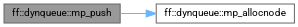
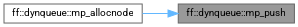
(133, 14) -> (155, 14)
